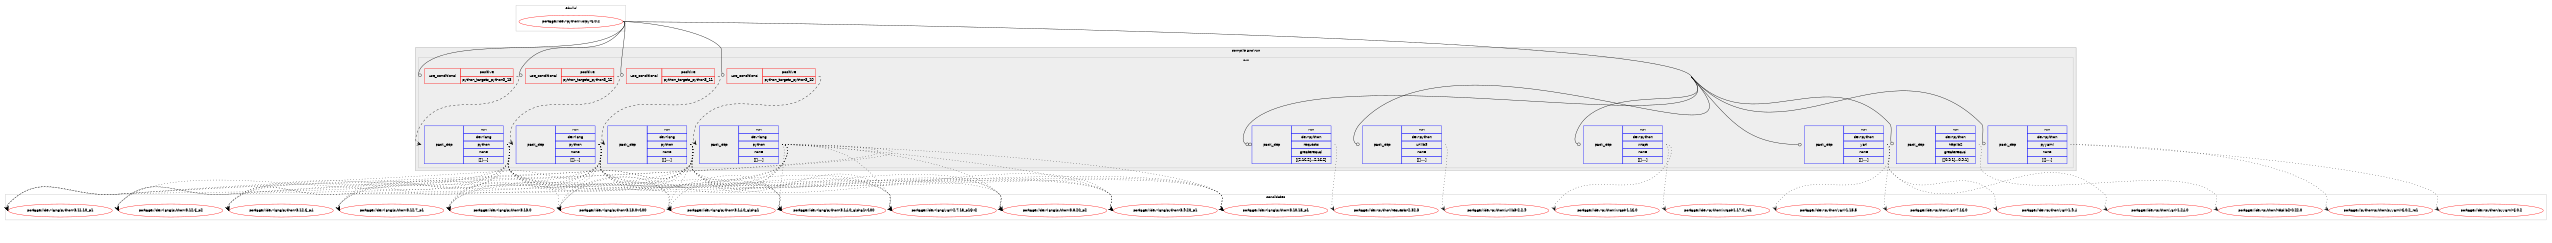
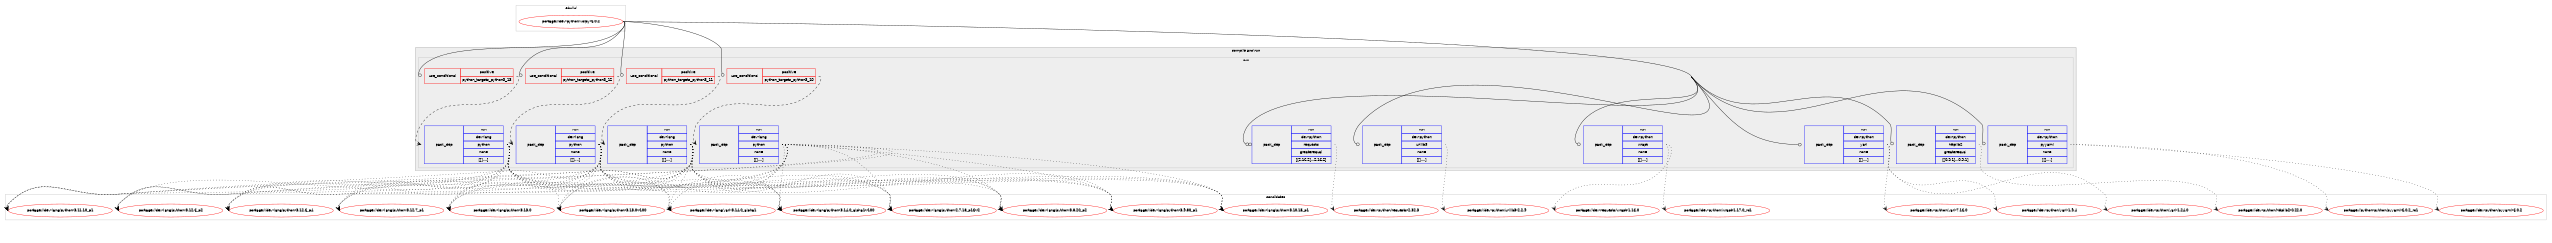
(723, 211) -> (723, 211)
(944, 211) -> (944, 211)
(1165, 211) -> (1165, 211)
(1607, 211) -> (1607, 211)
(1828, 211) -> none
